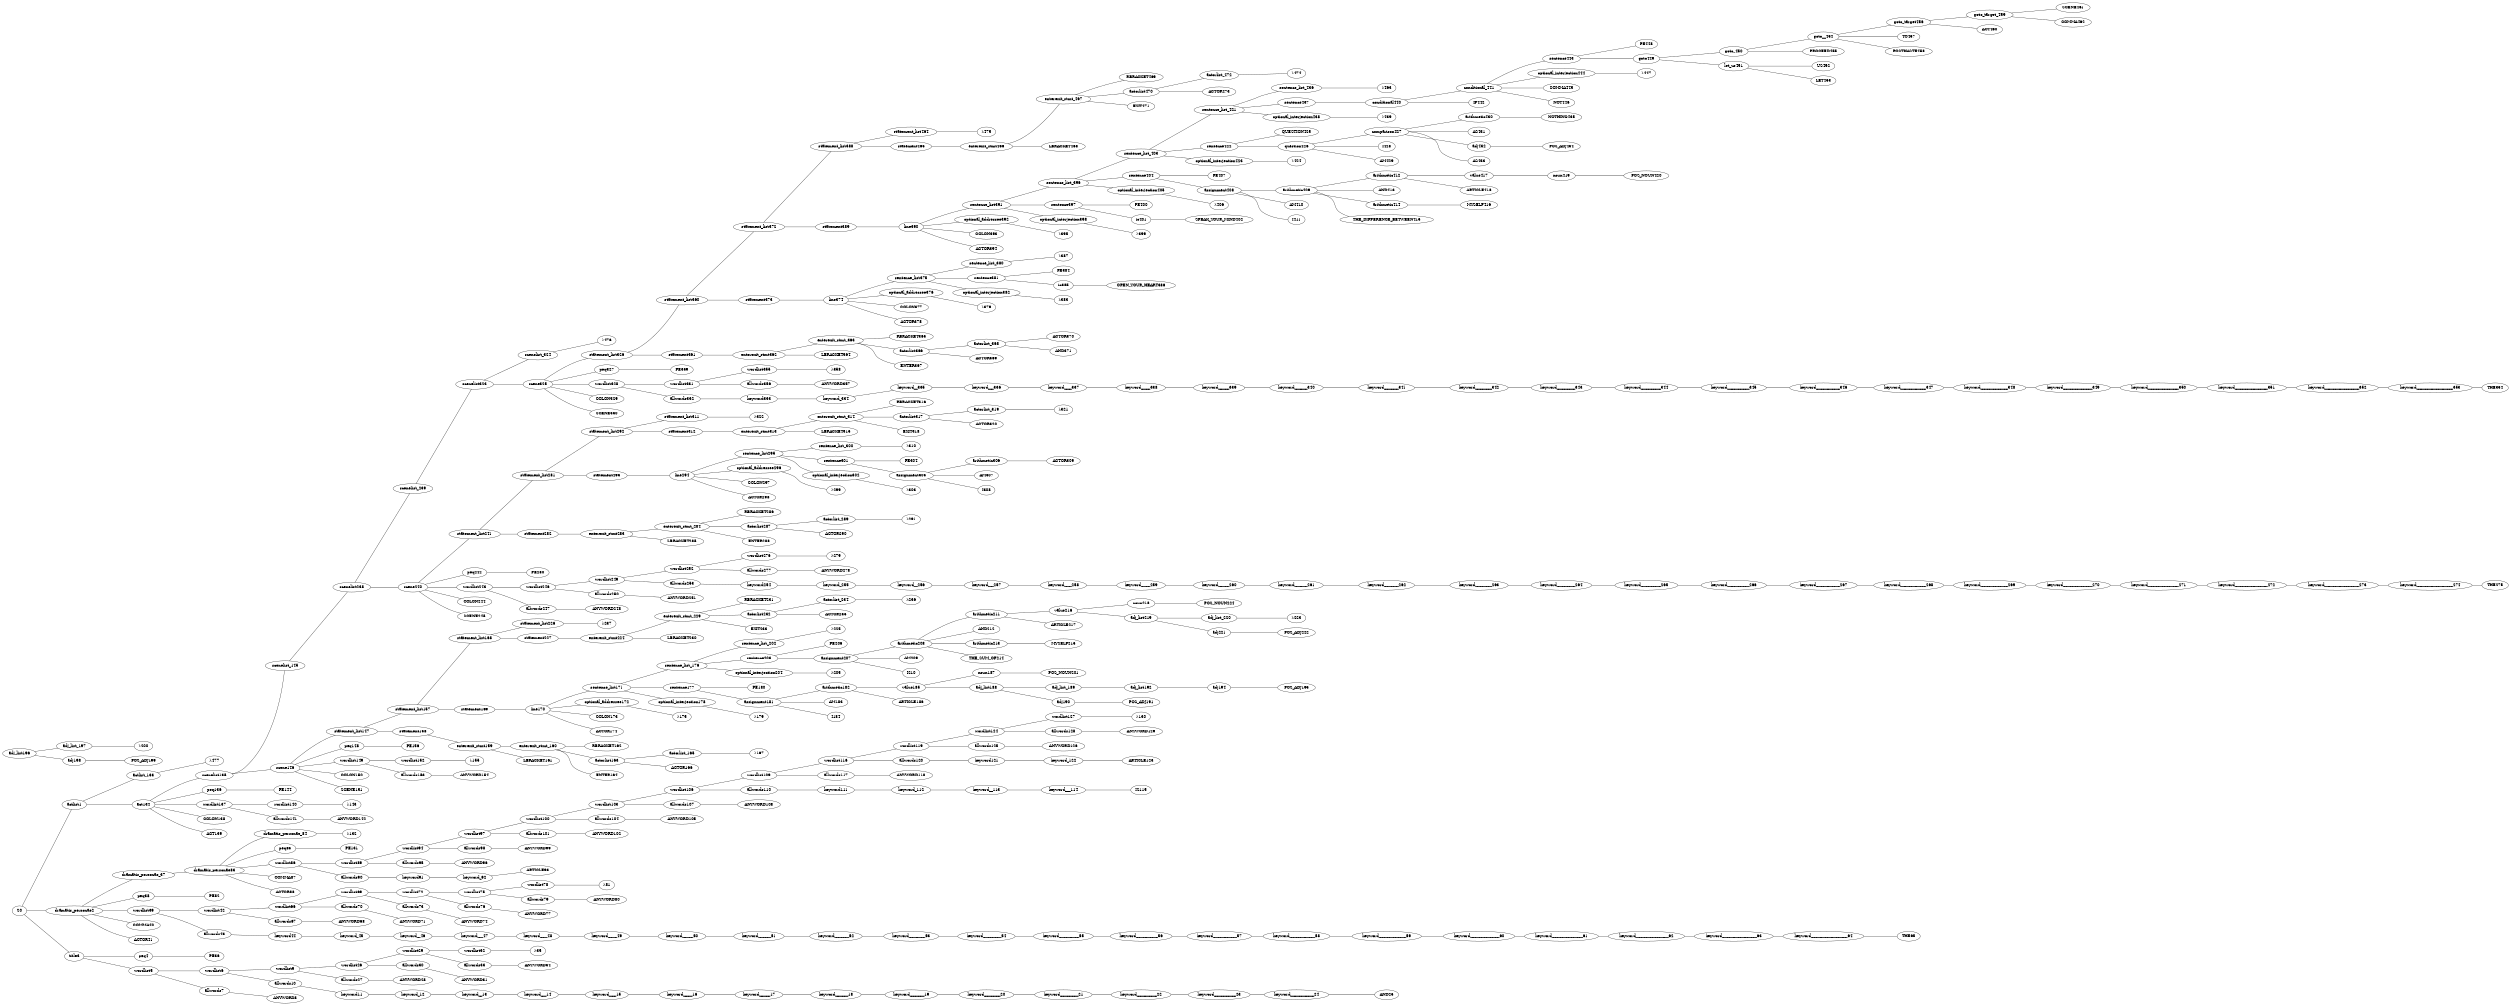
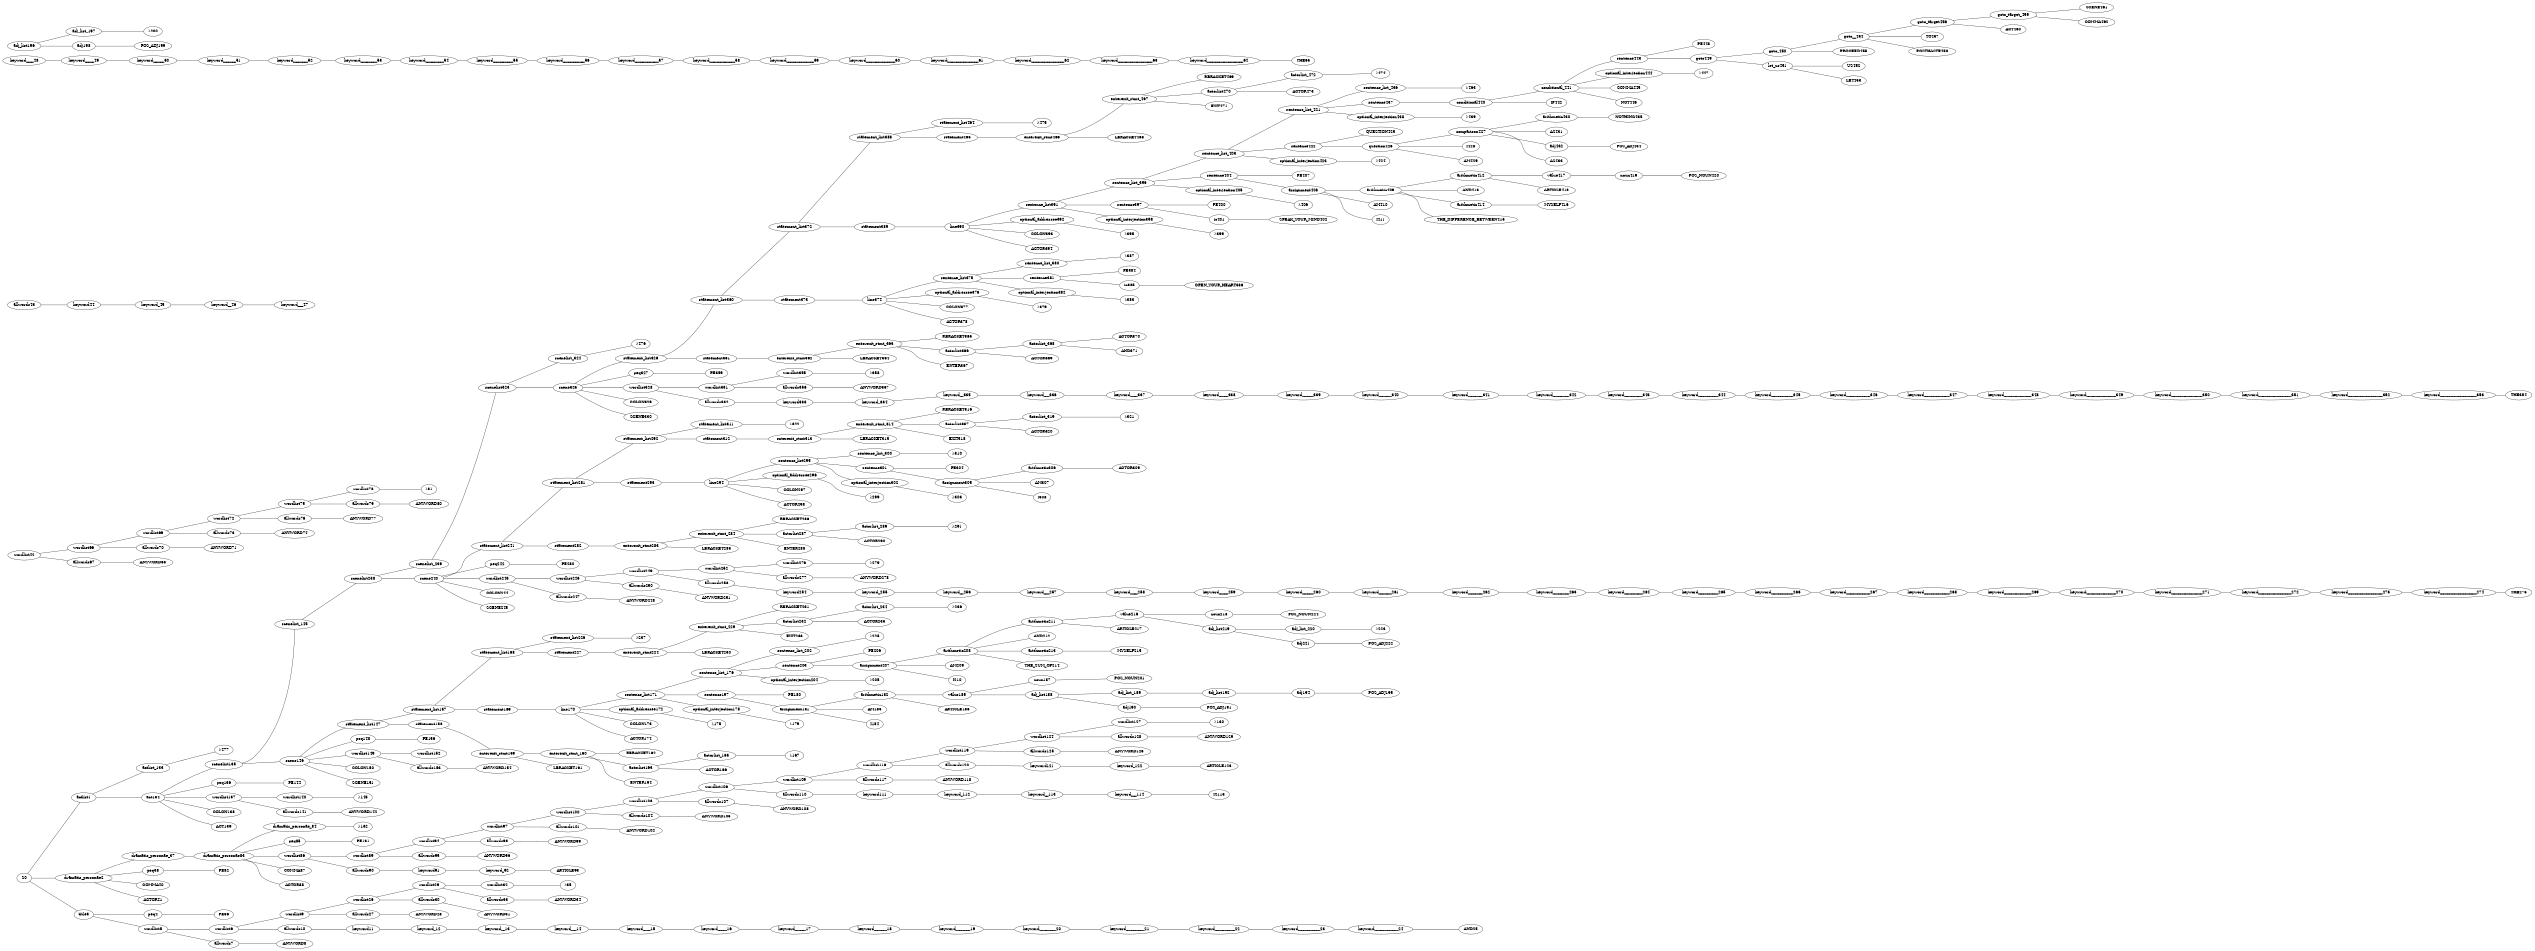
(911, 417) -> (957, 424)
(682, 688) -> (716, 695)
(475, 761) -> none
(143, 911) -> none
(506, 936) -> none
